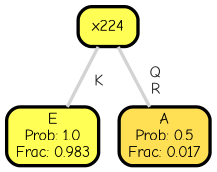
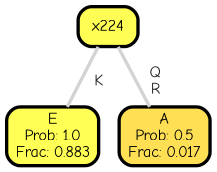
(53, 136) -> (53, 136)
